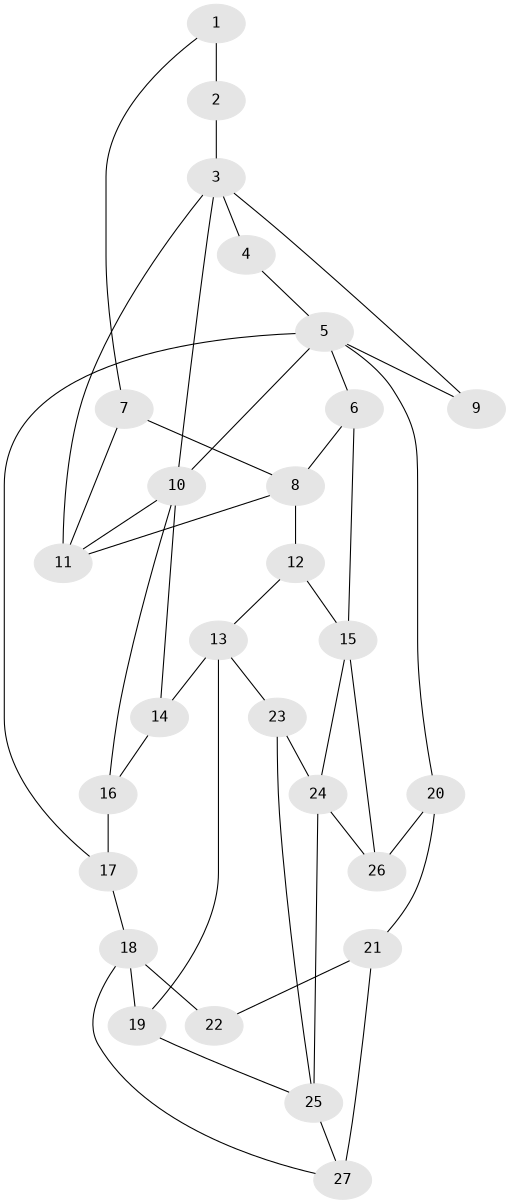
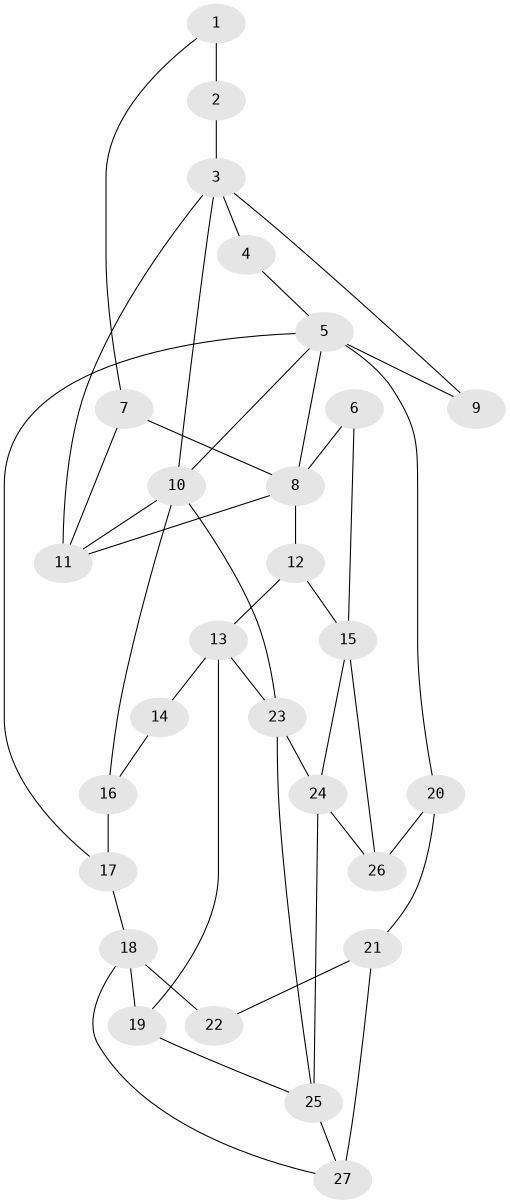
(339, 371) -> (310, 409)
(168, 602) -> (245, 595)
